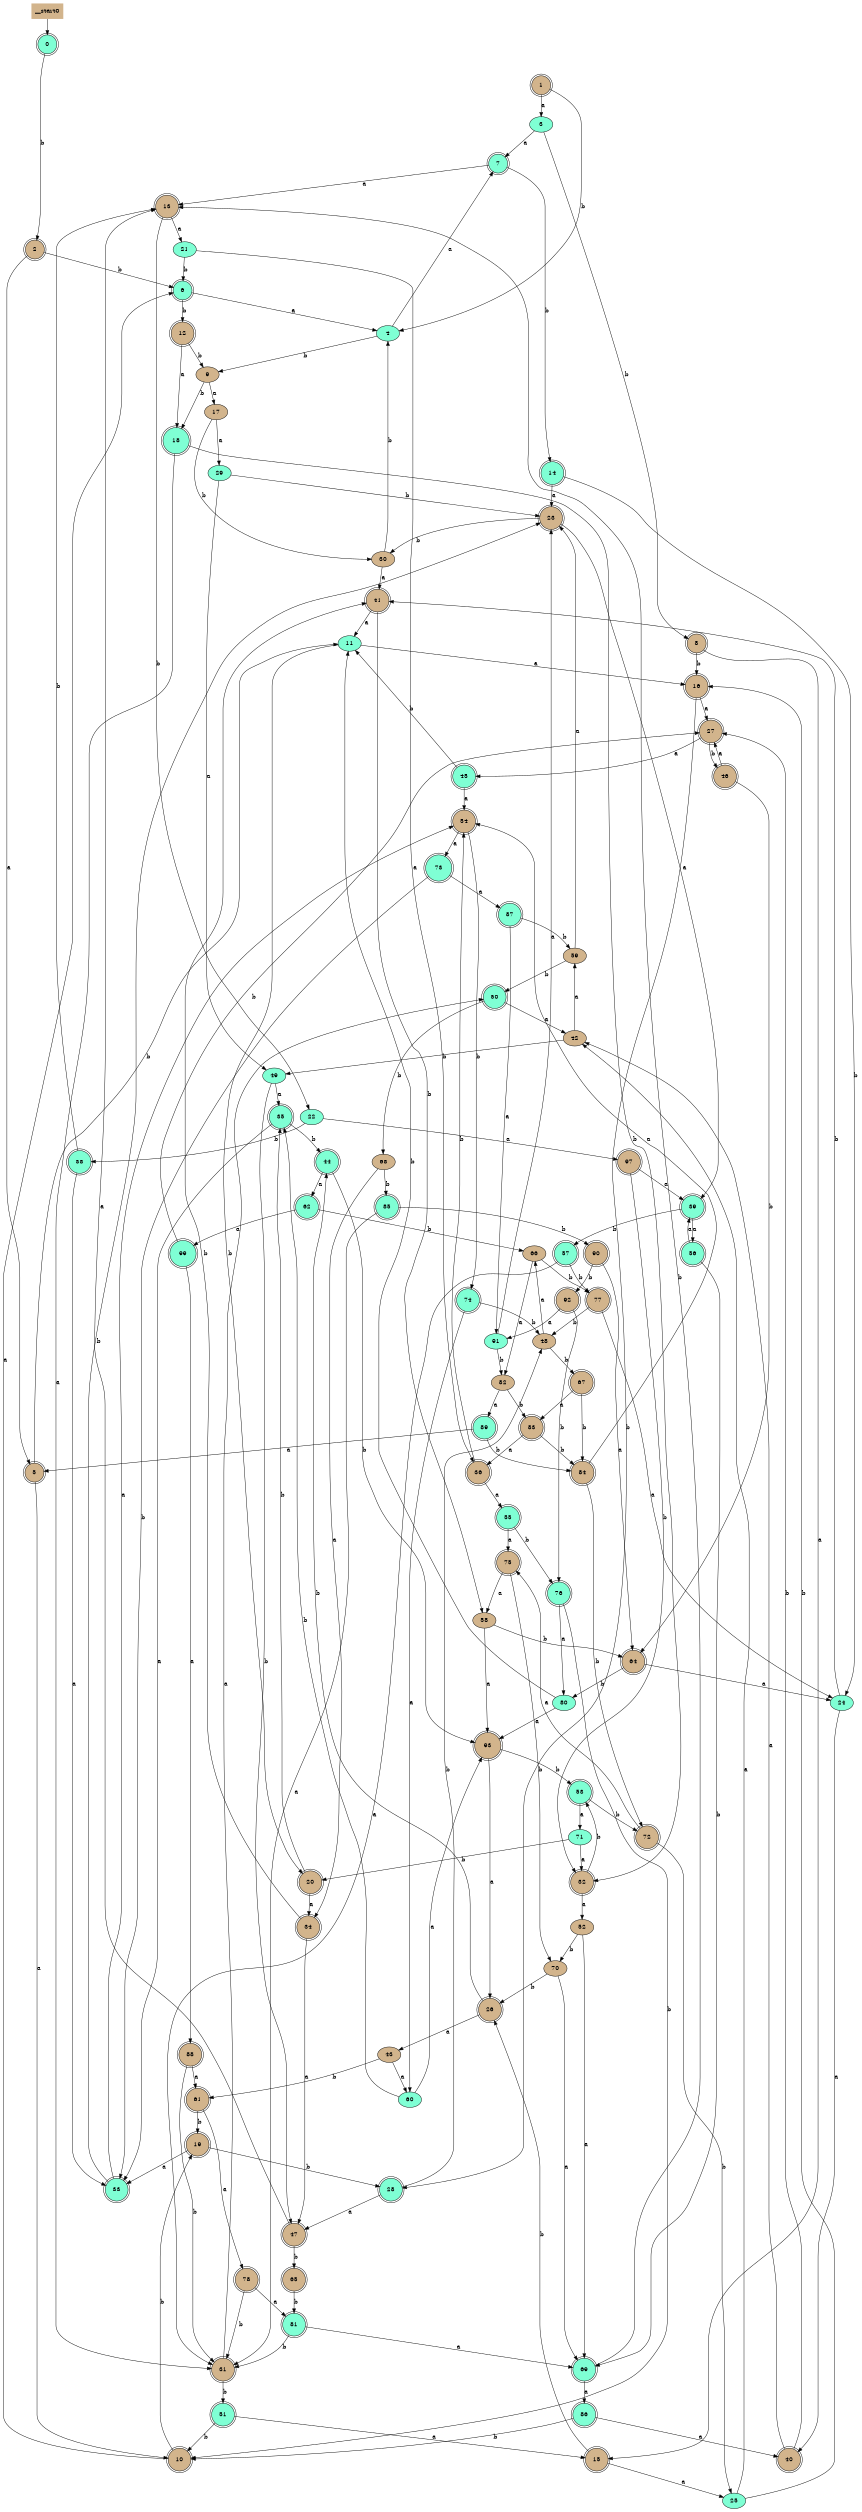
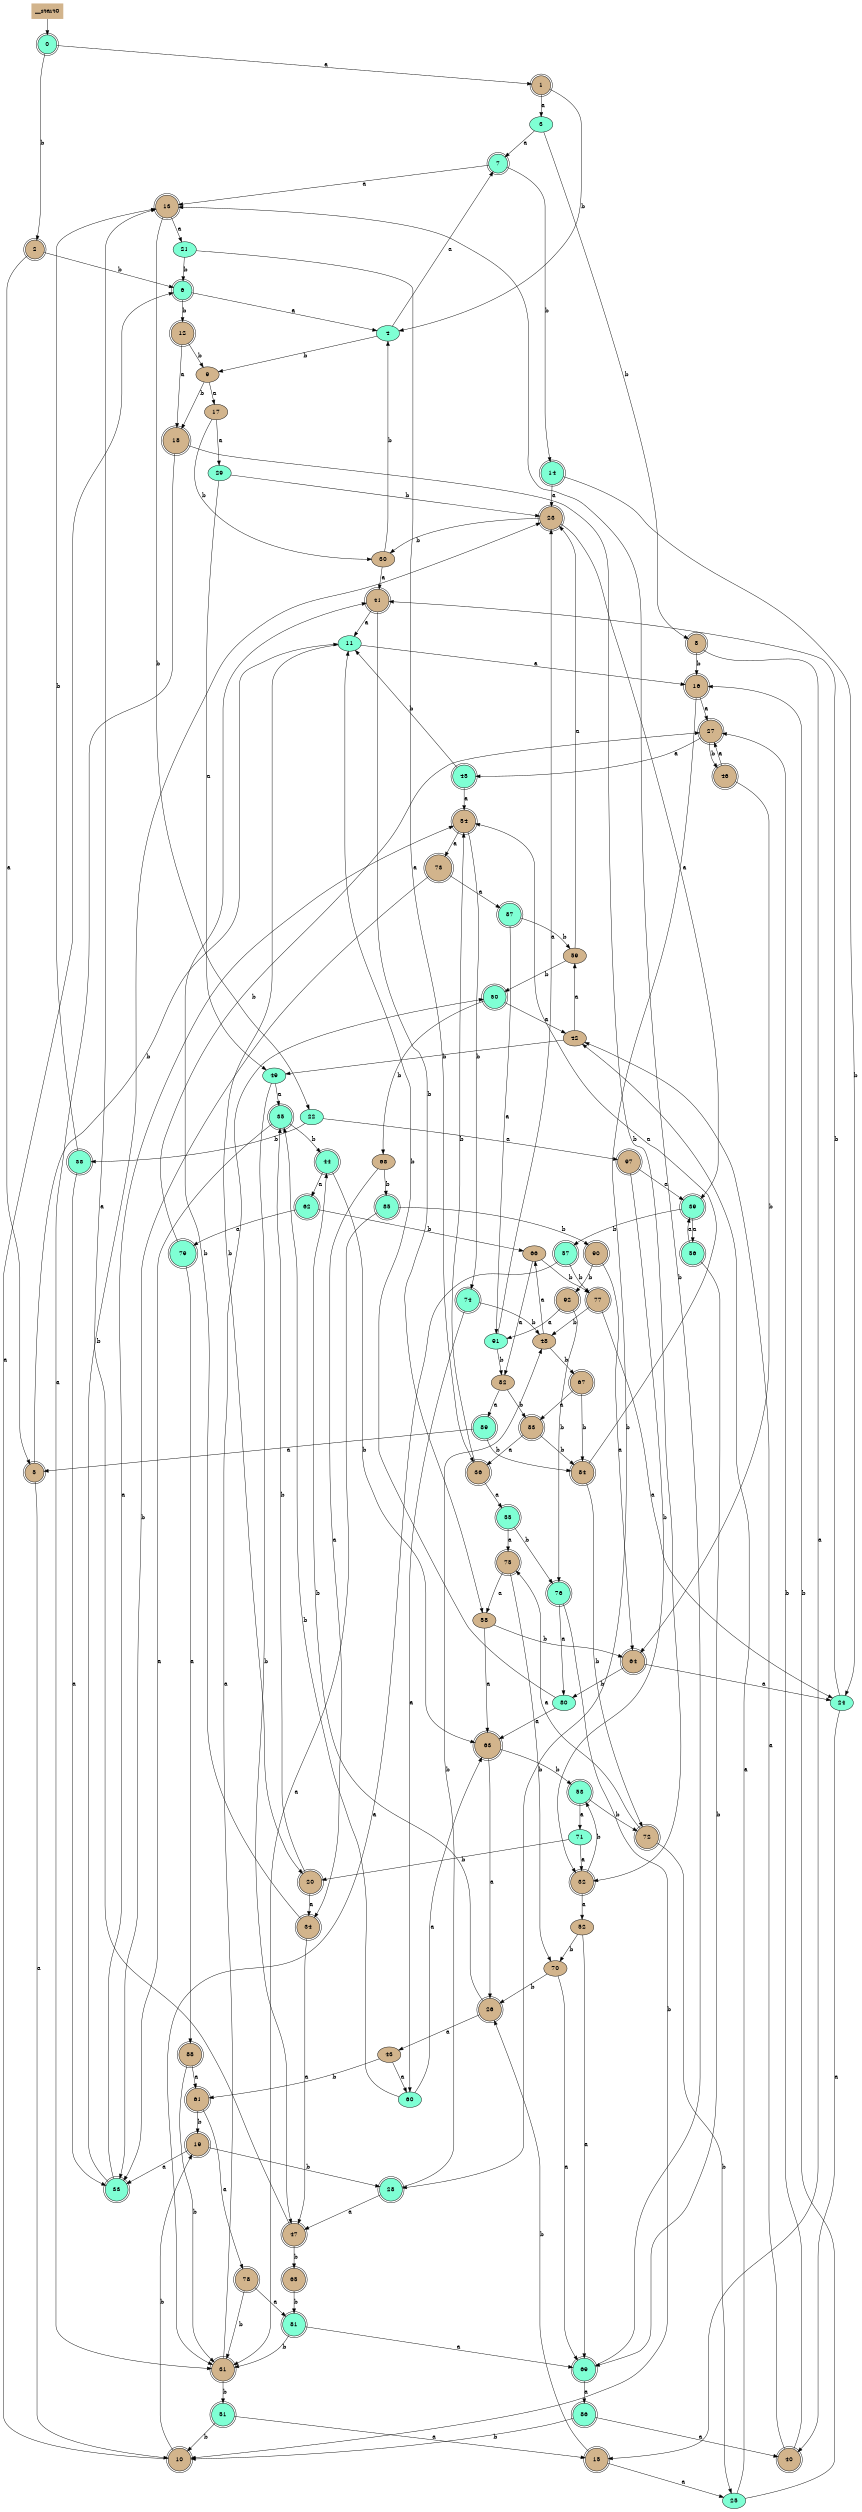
none -> (292, 65)
(176, 441) -> (176, 441)
(439, 868) -> (439, 868)
(183, 1254) -> (183, 1254)
(488, 1746) -> (488, 1746)
